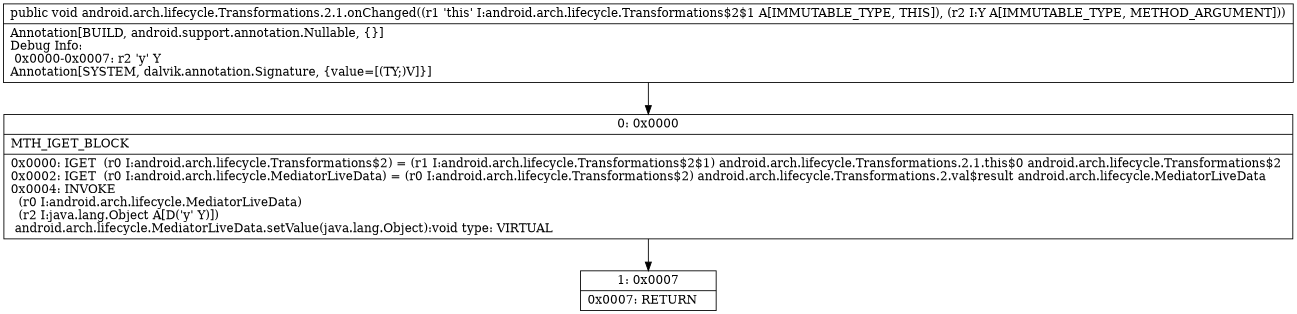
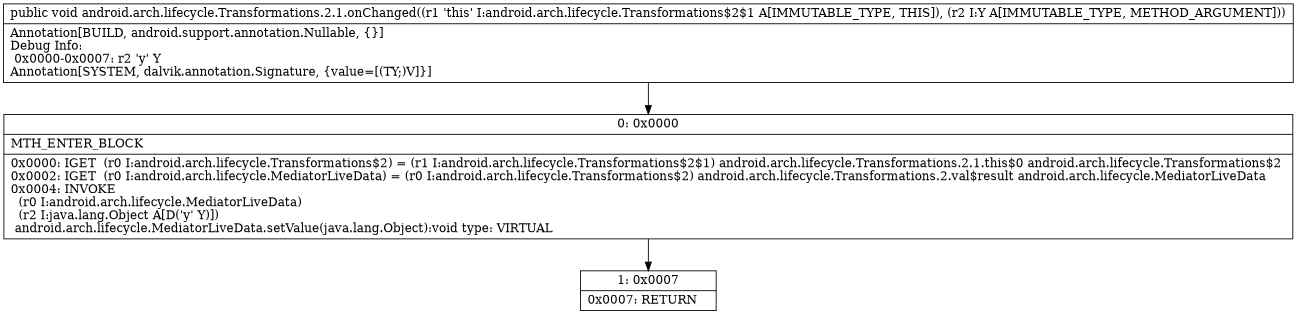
(70, 144) -> (77, 144)
